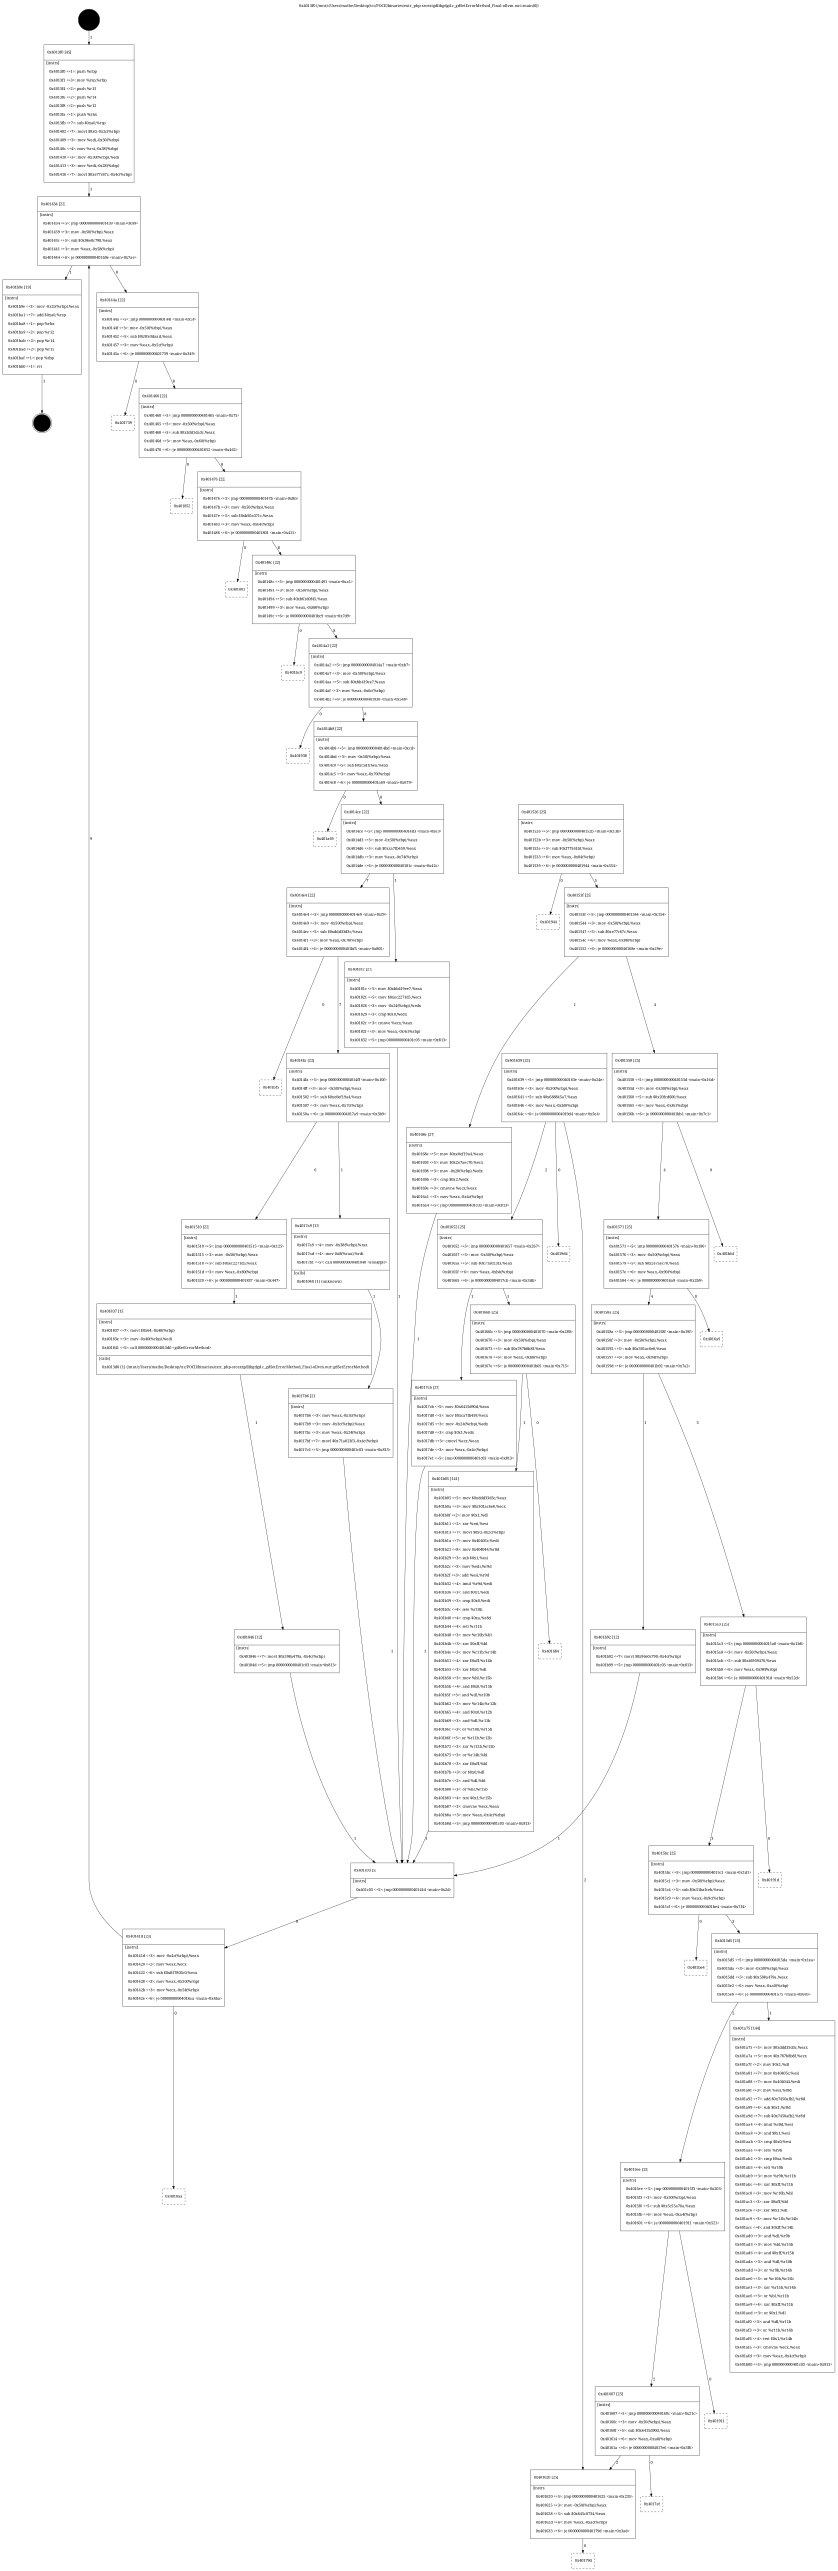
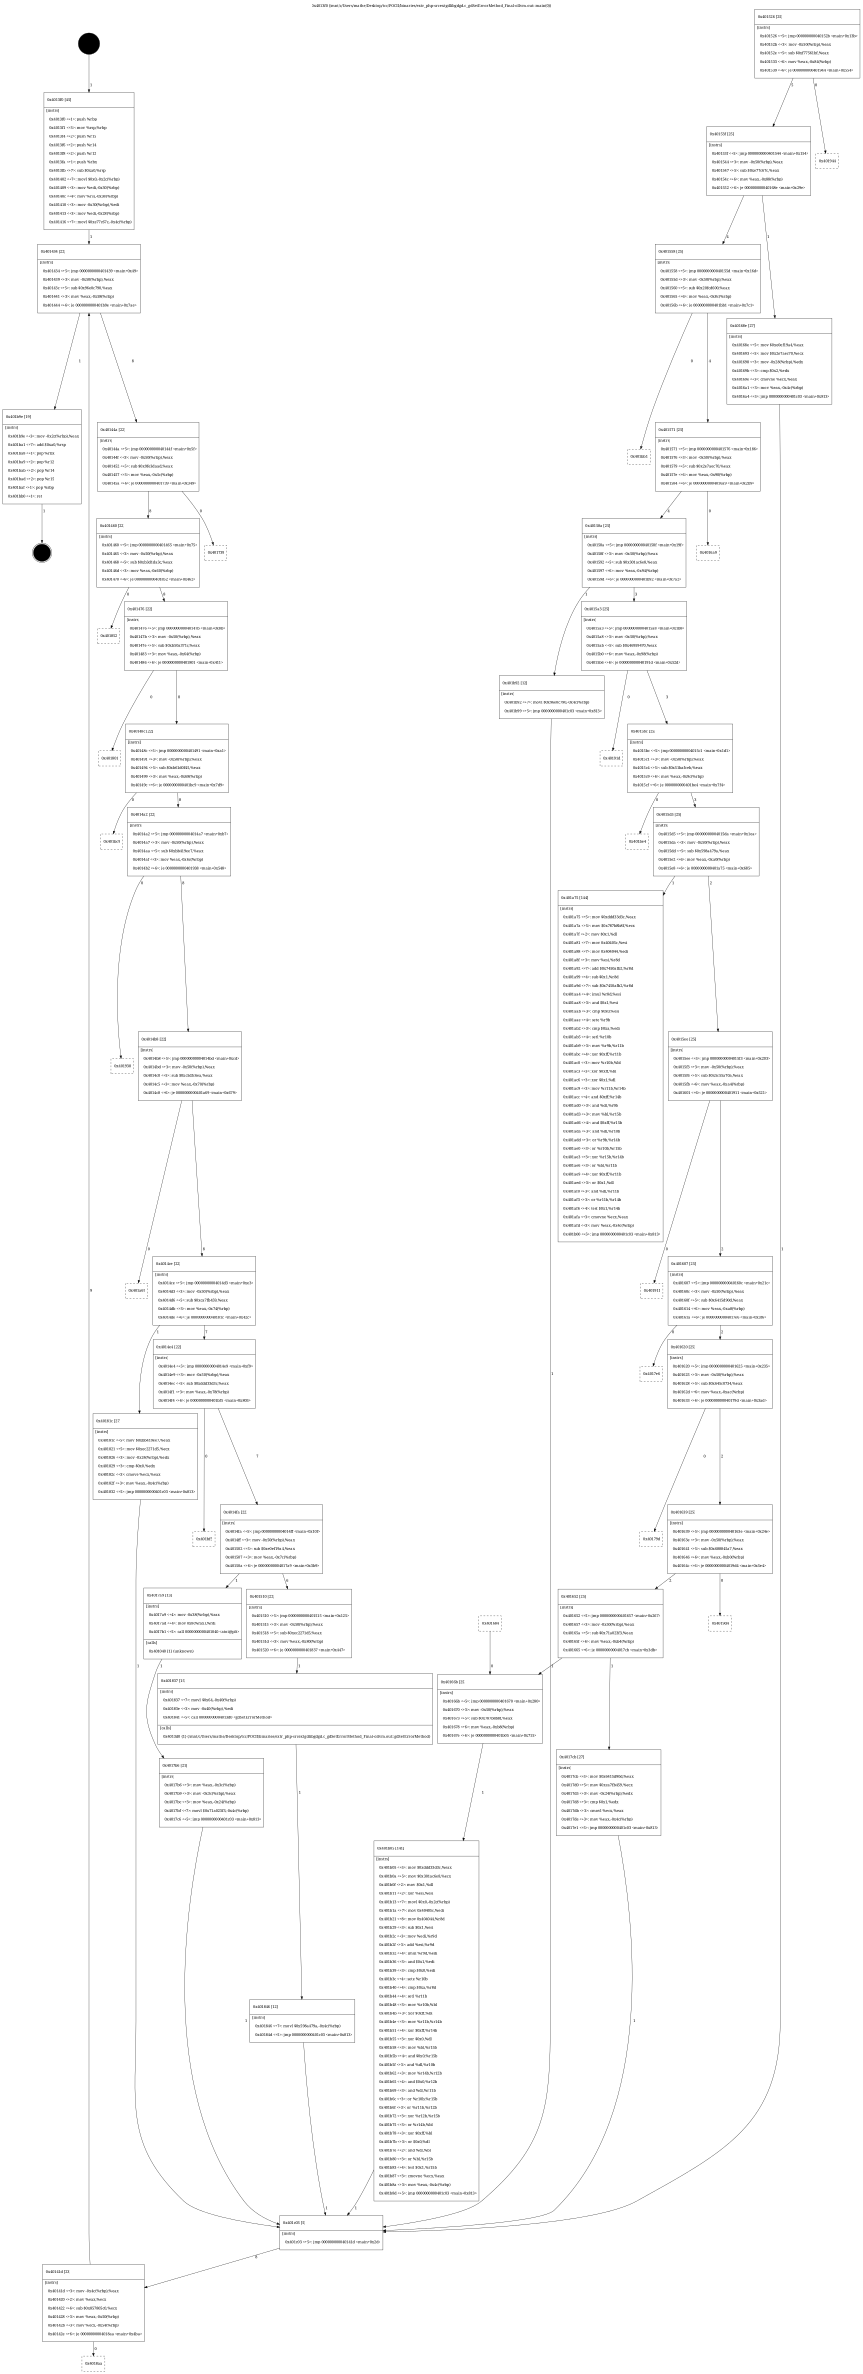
(539, 1507) -> (490, 1651)
(583, 1794) -> (720, 1455)
